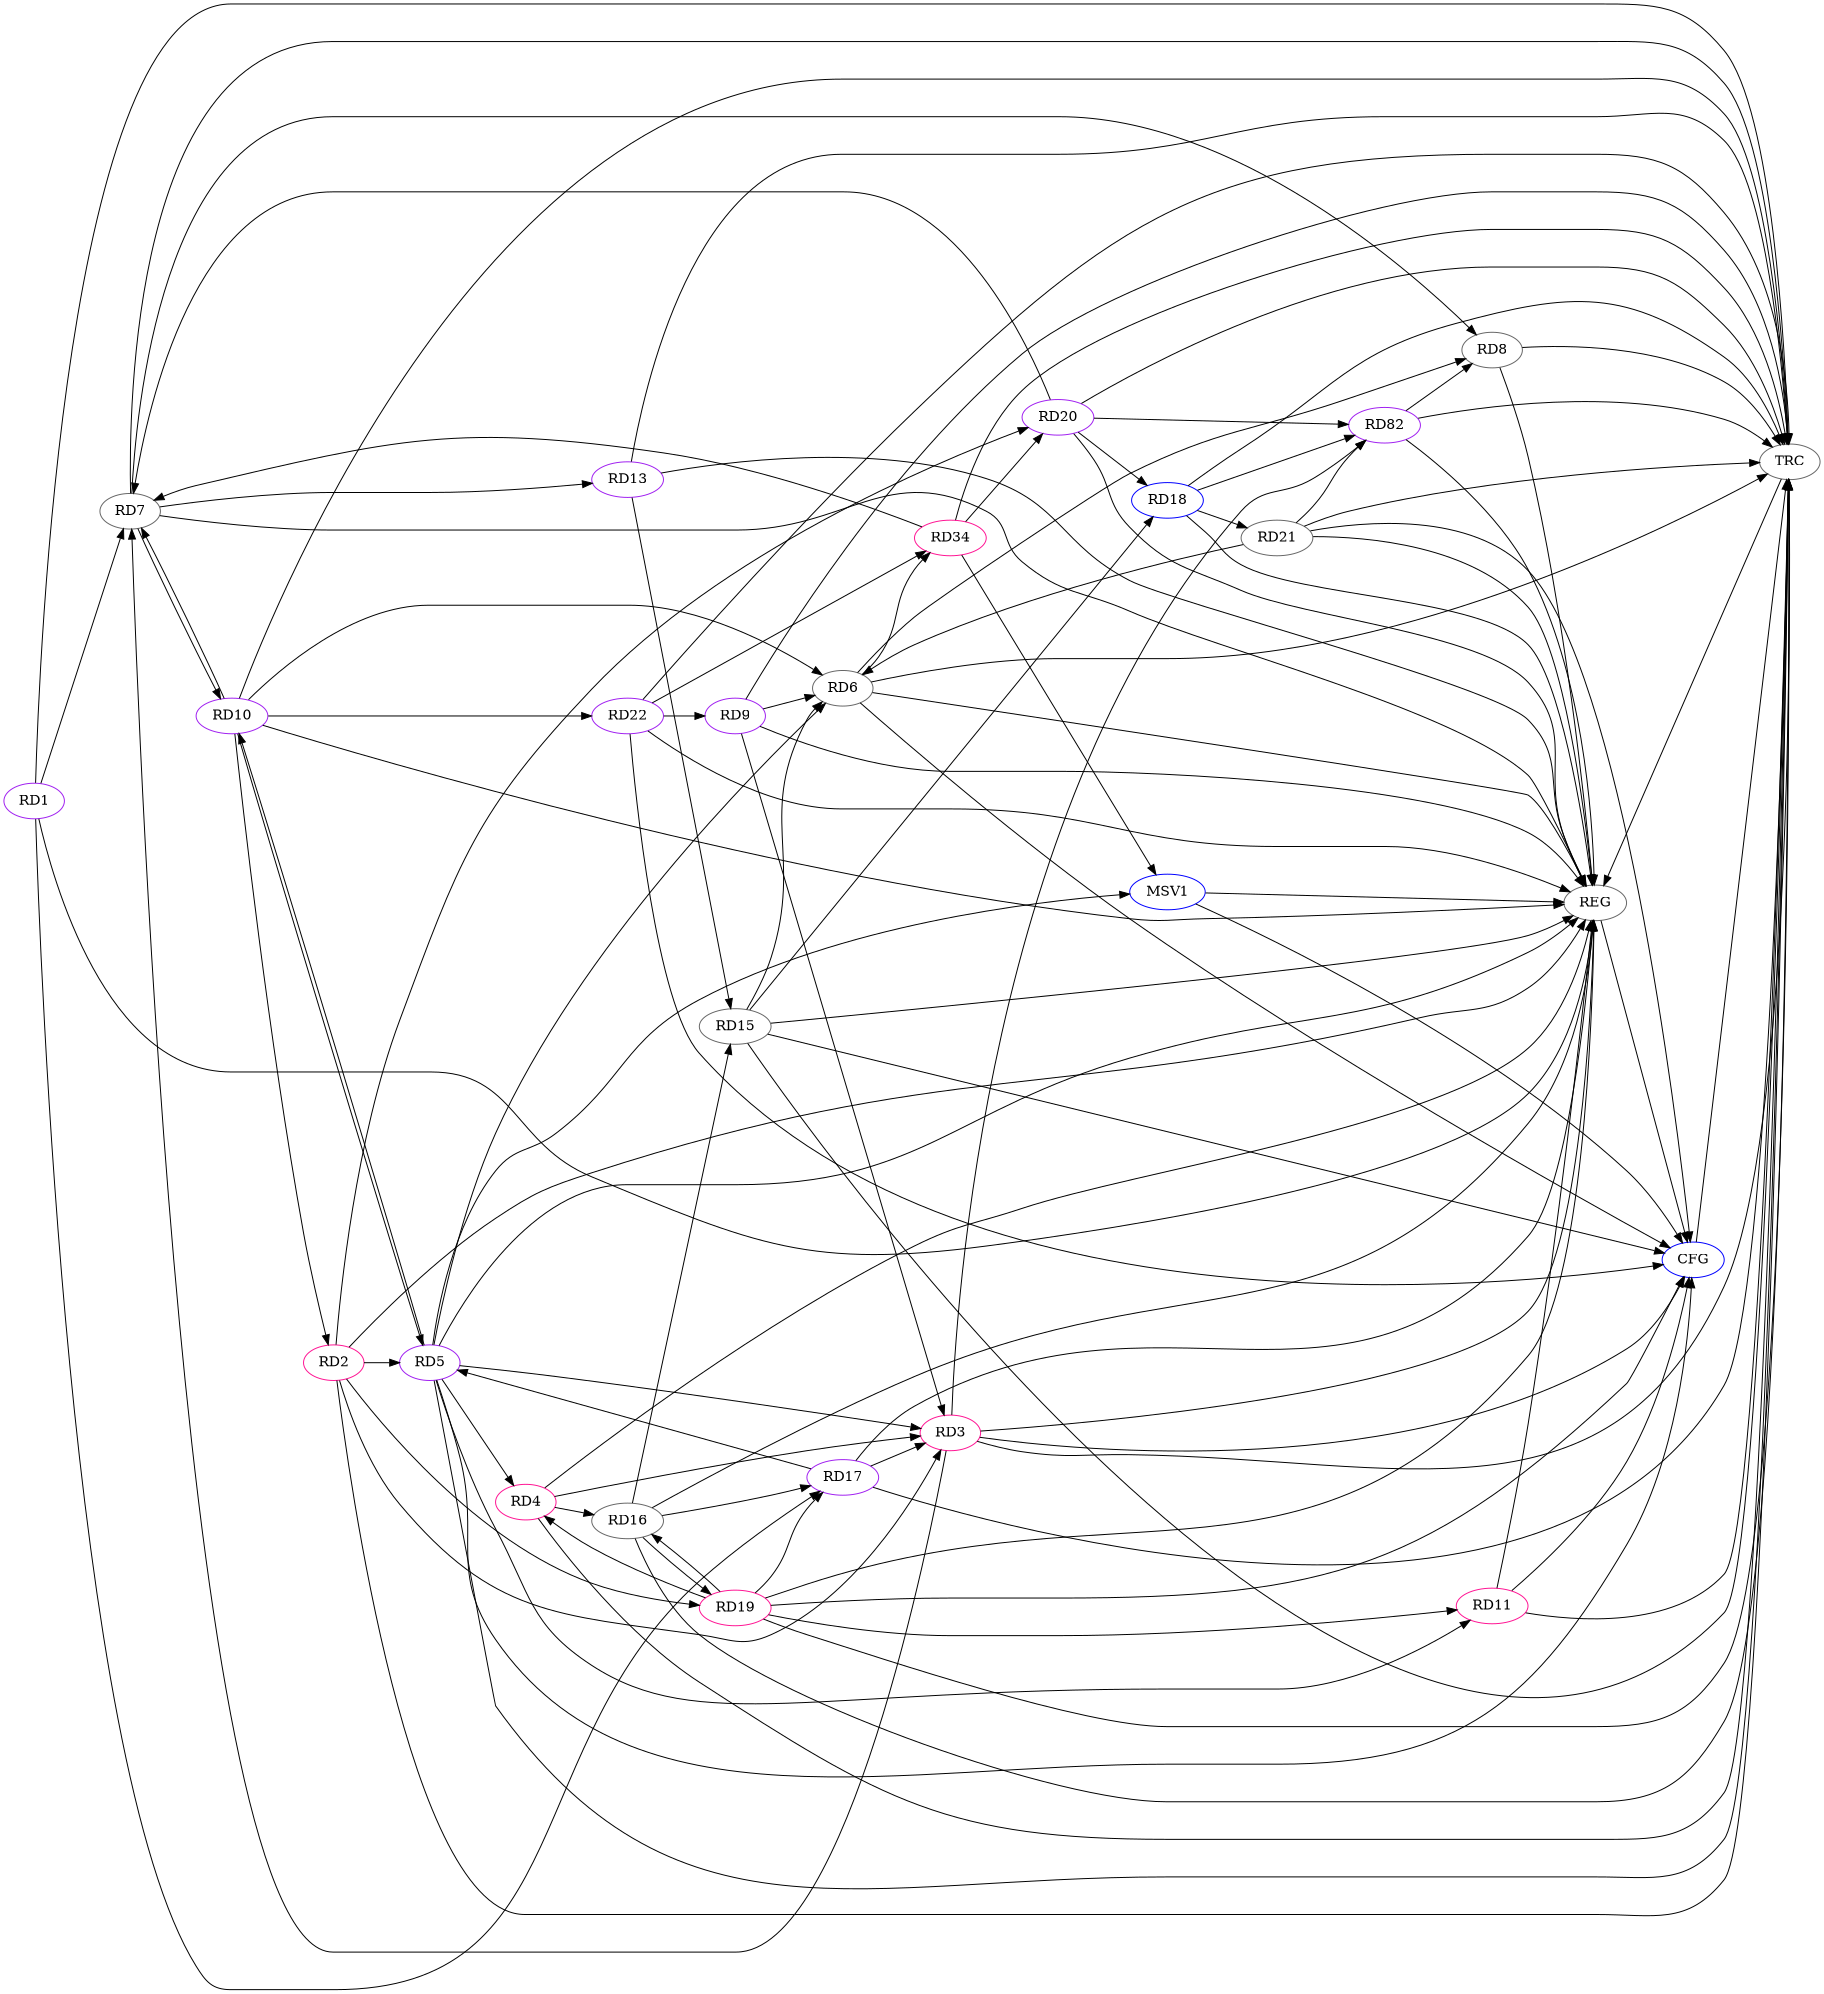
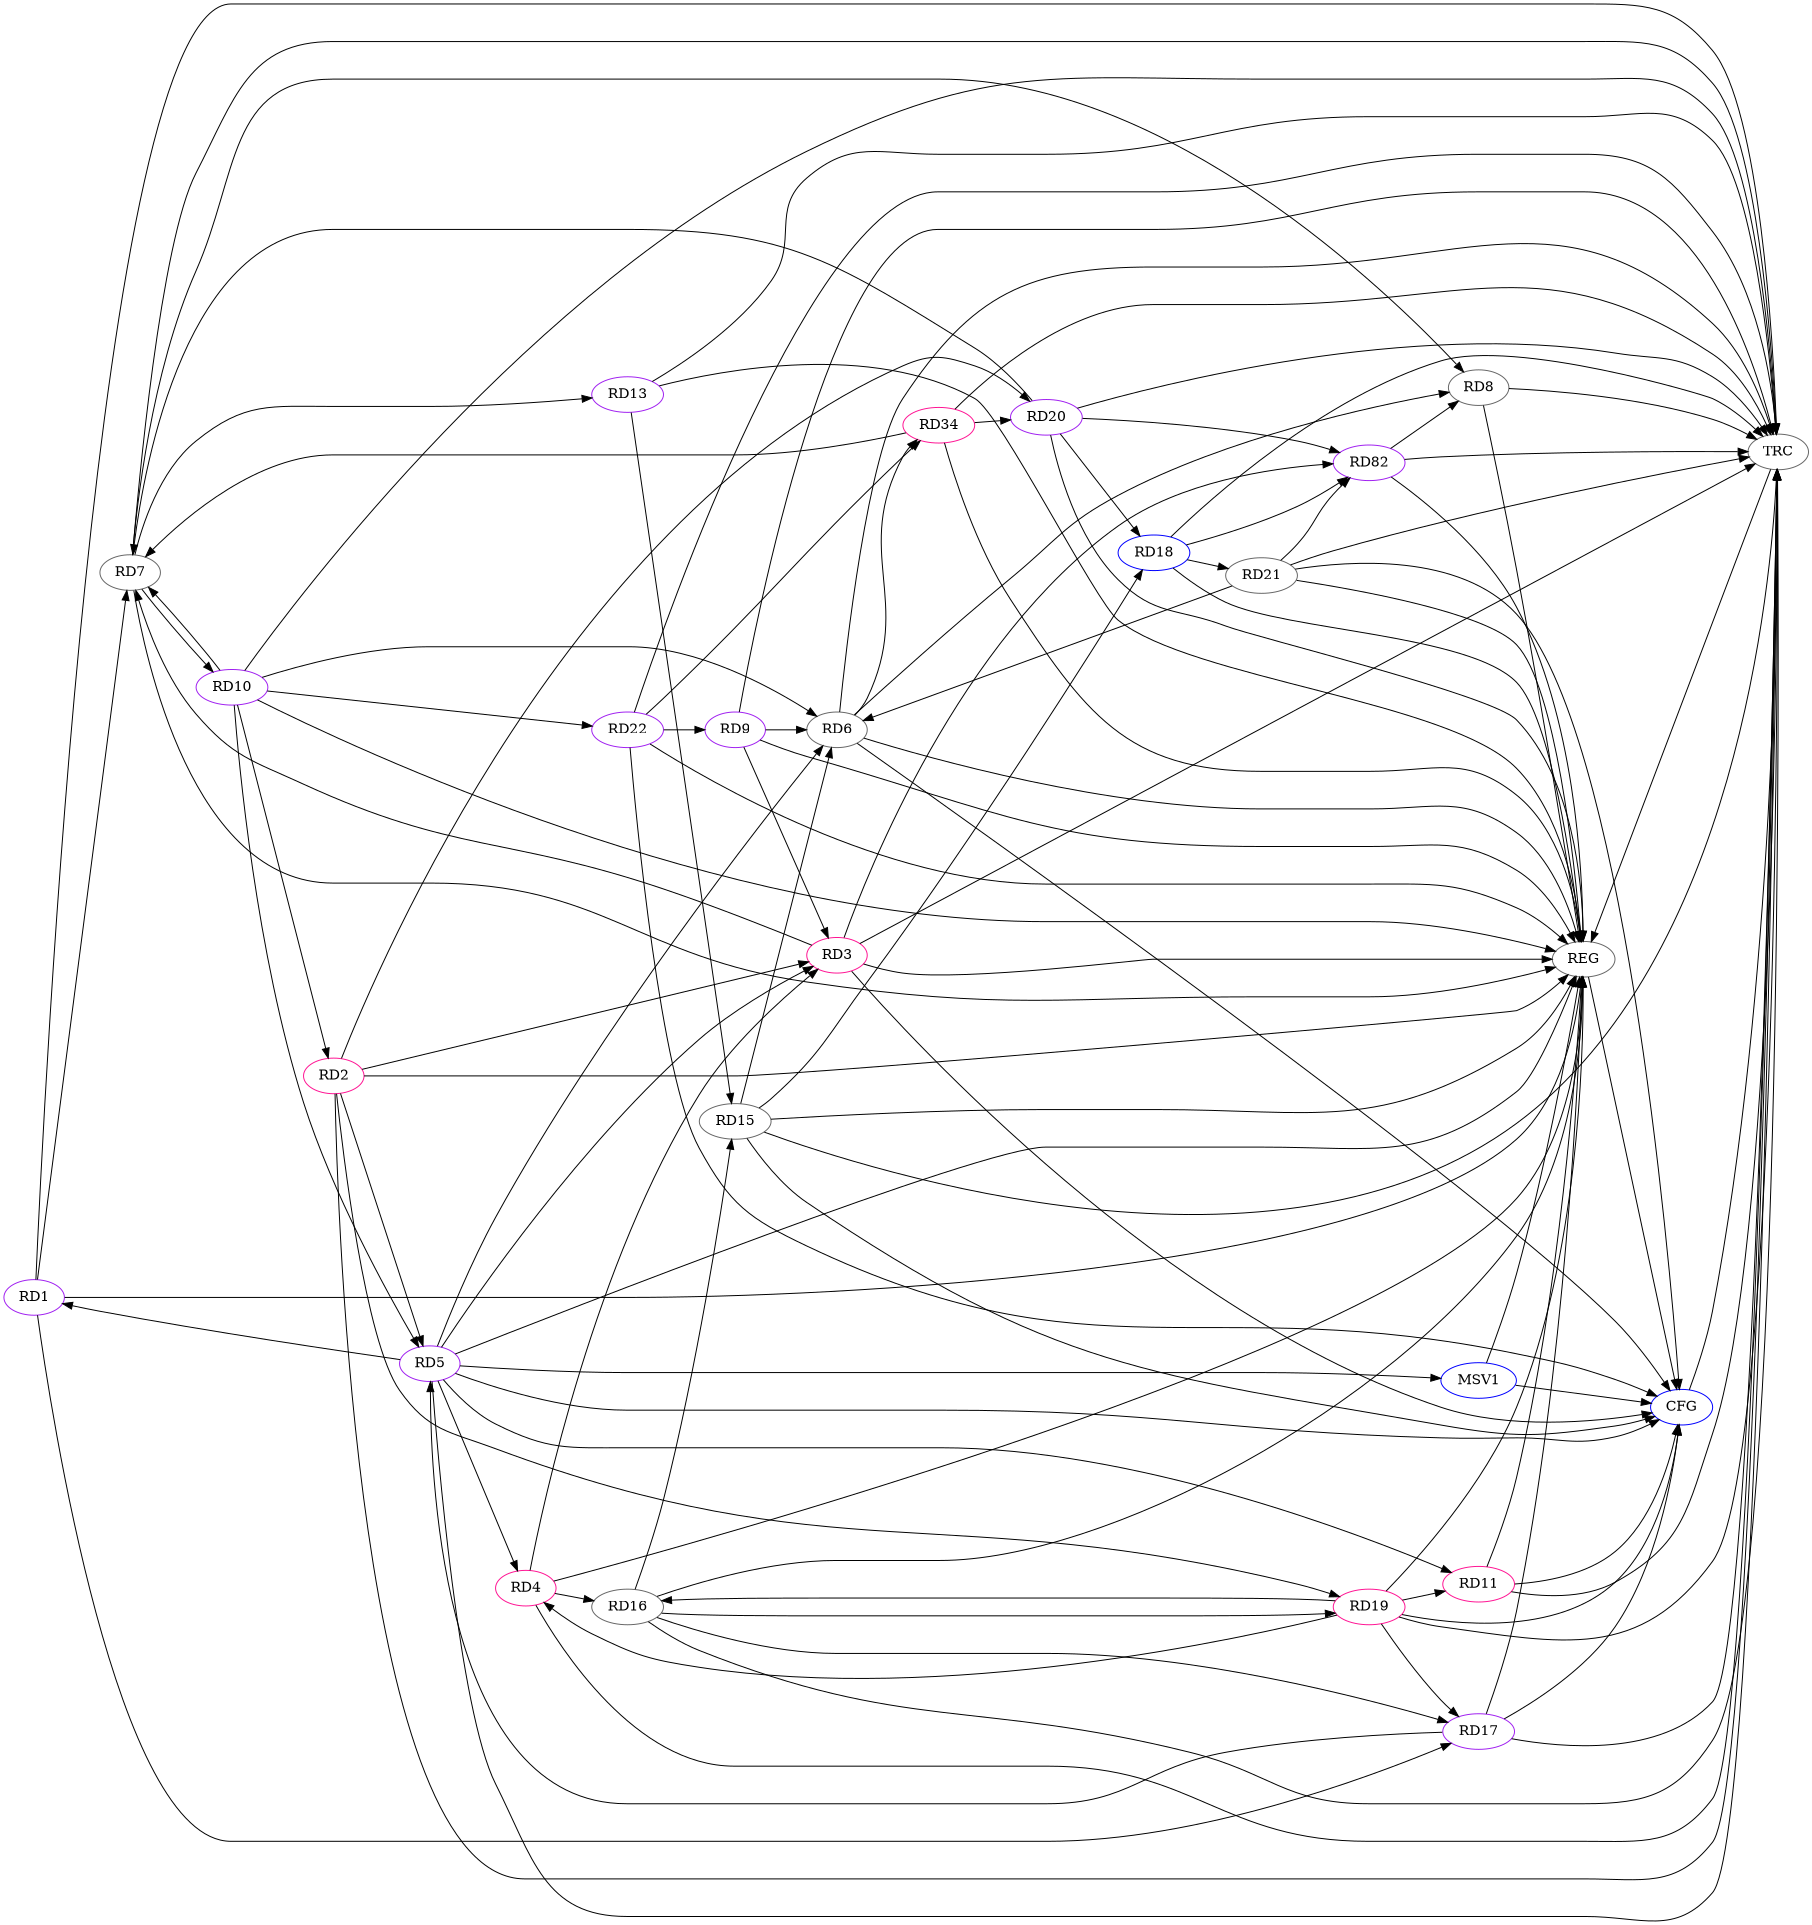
(1056, 711) -> (1222, 769)
(334, 1044) -> (236, 1335)
(893, 1456) -> (1630, 1602)
